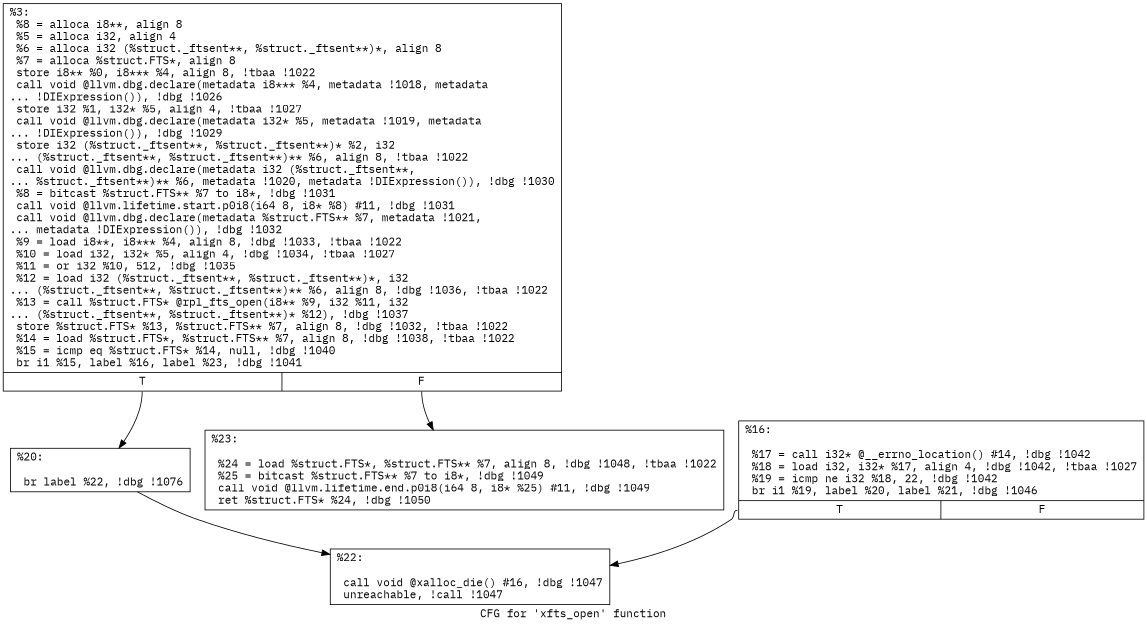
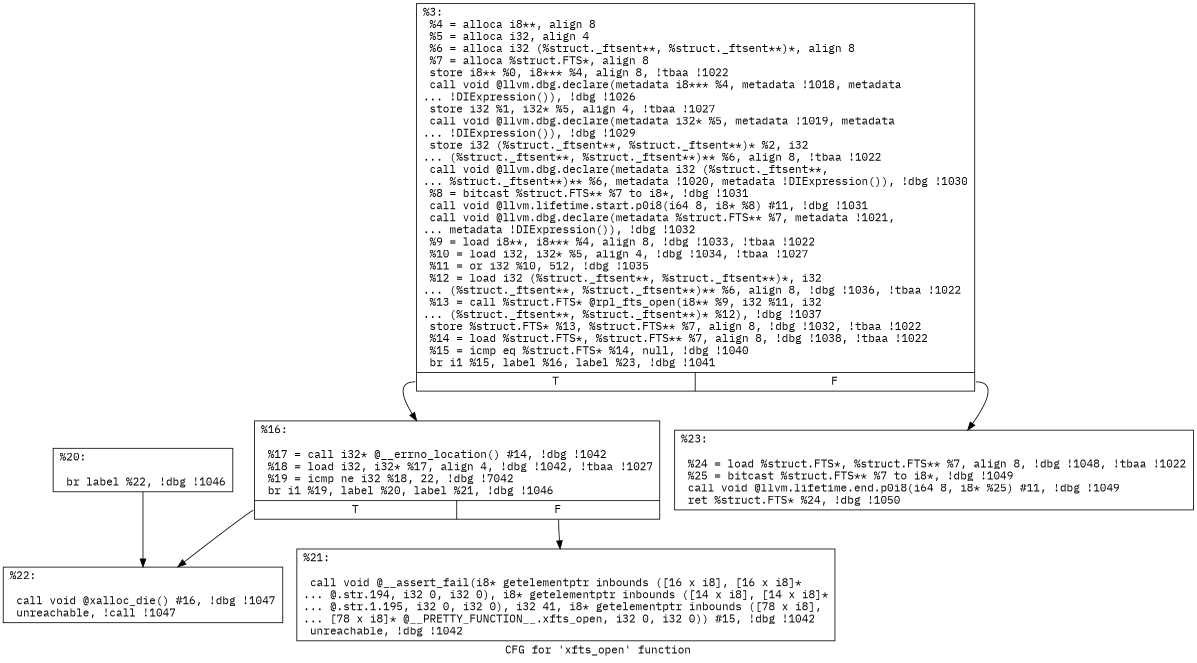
(96, 25) -> (510, 25)
(137, 418) -> (404, 395)
(872, 479) -> (387, 479)
(100, 482) -> (143, 482)
none -> (566, 595)
